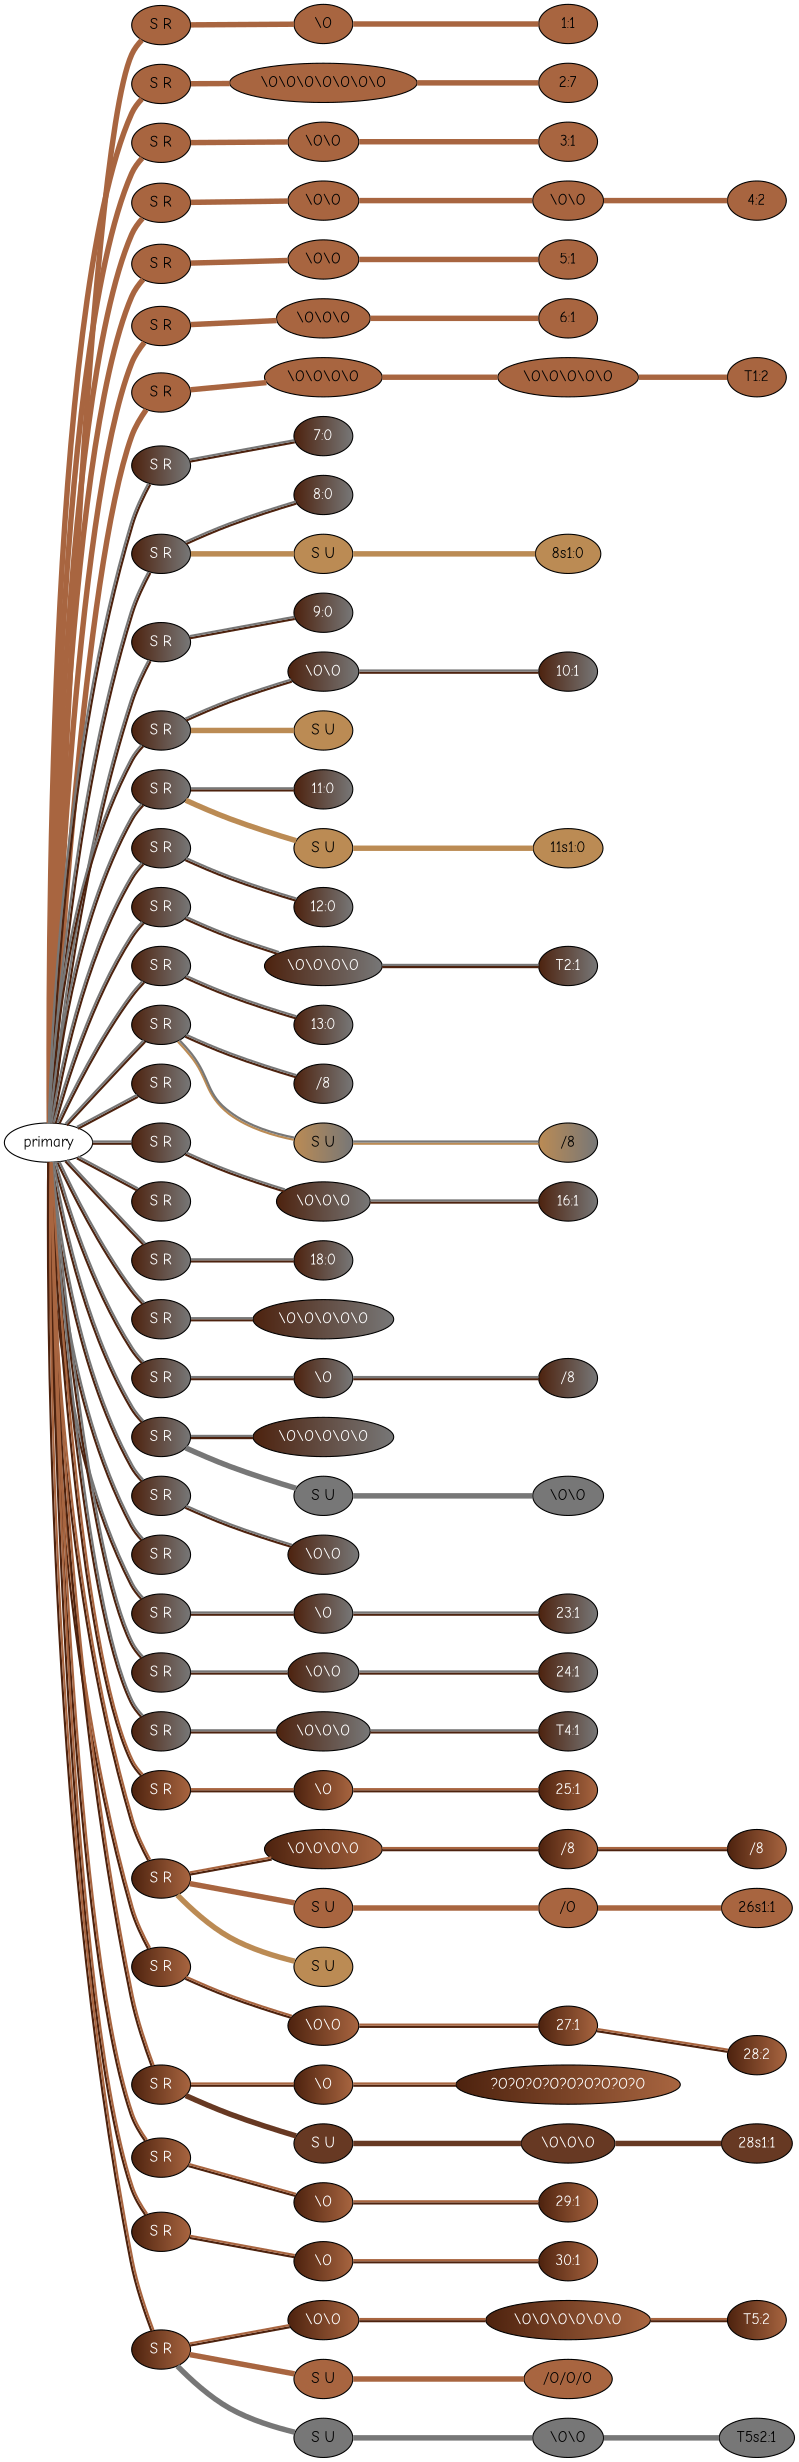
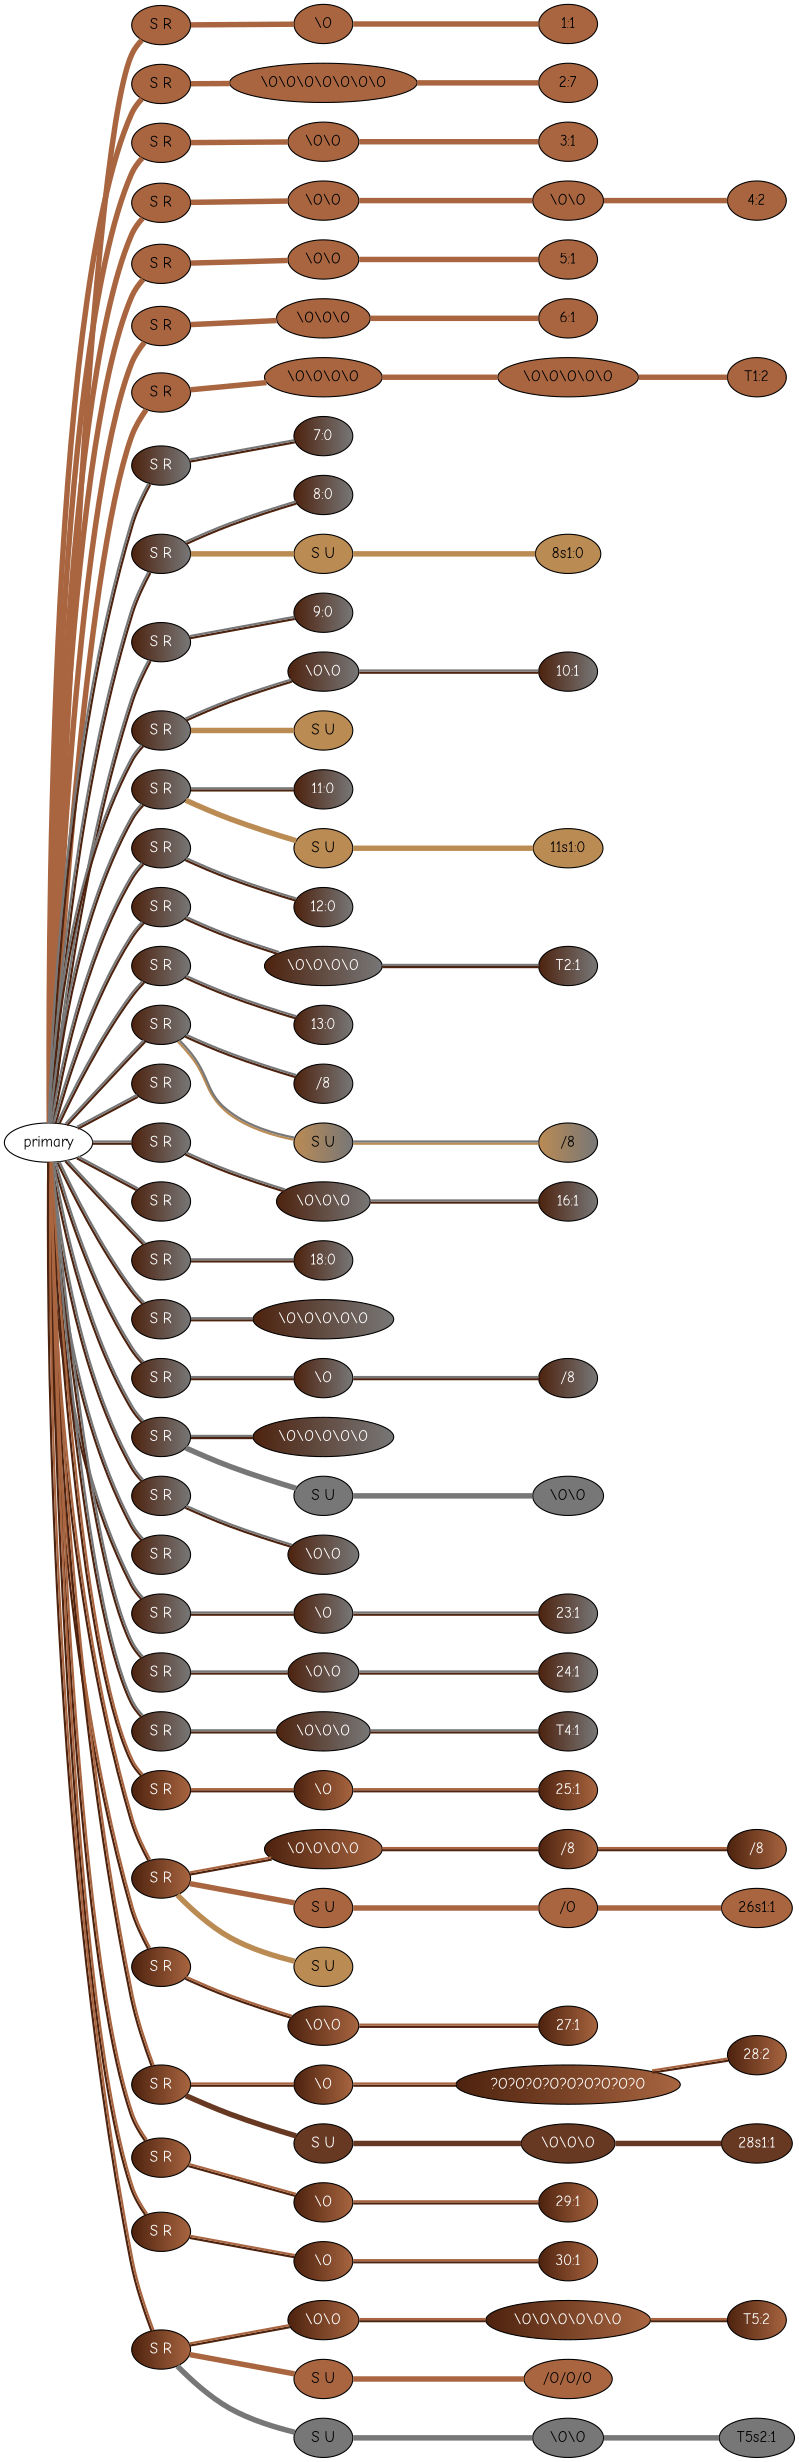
(663, 2040) -> (690, 2066)
